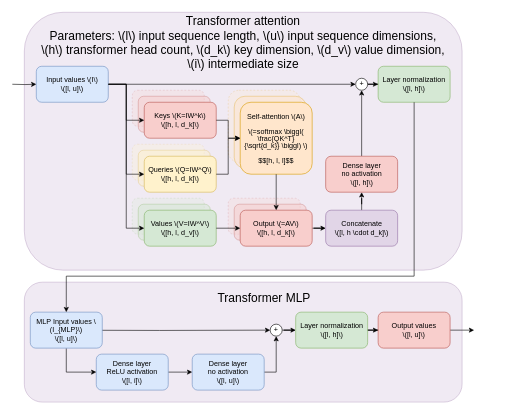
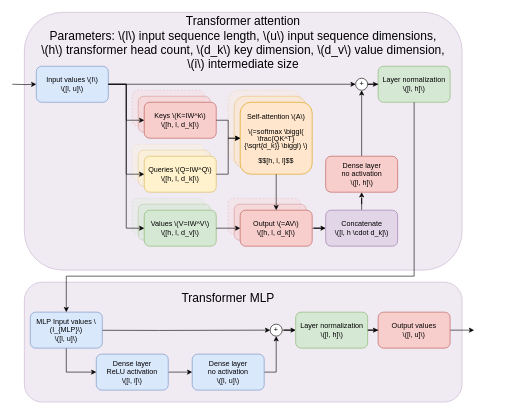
(264, 297) -> (228, 297)
